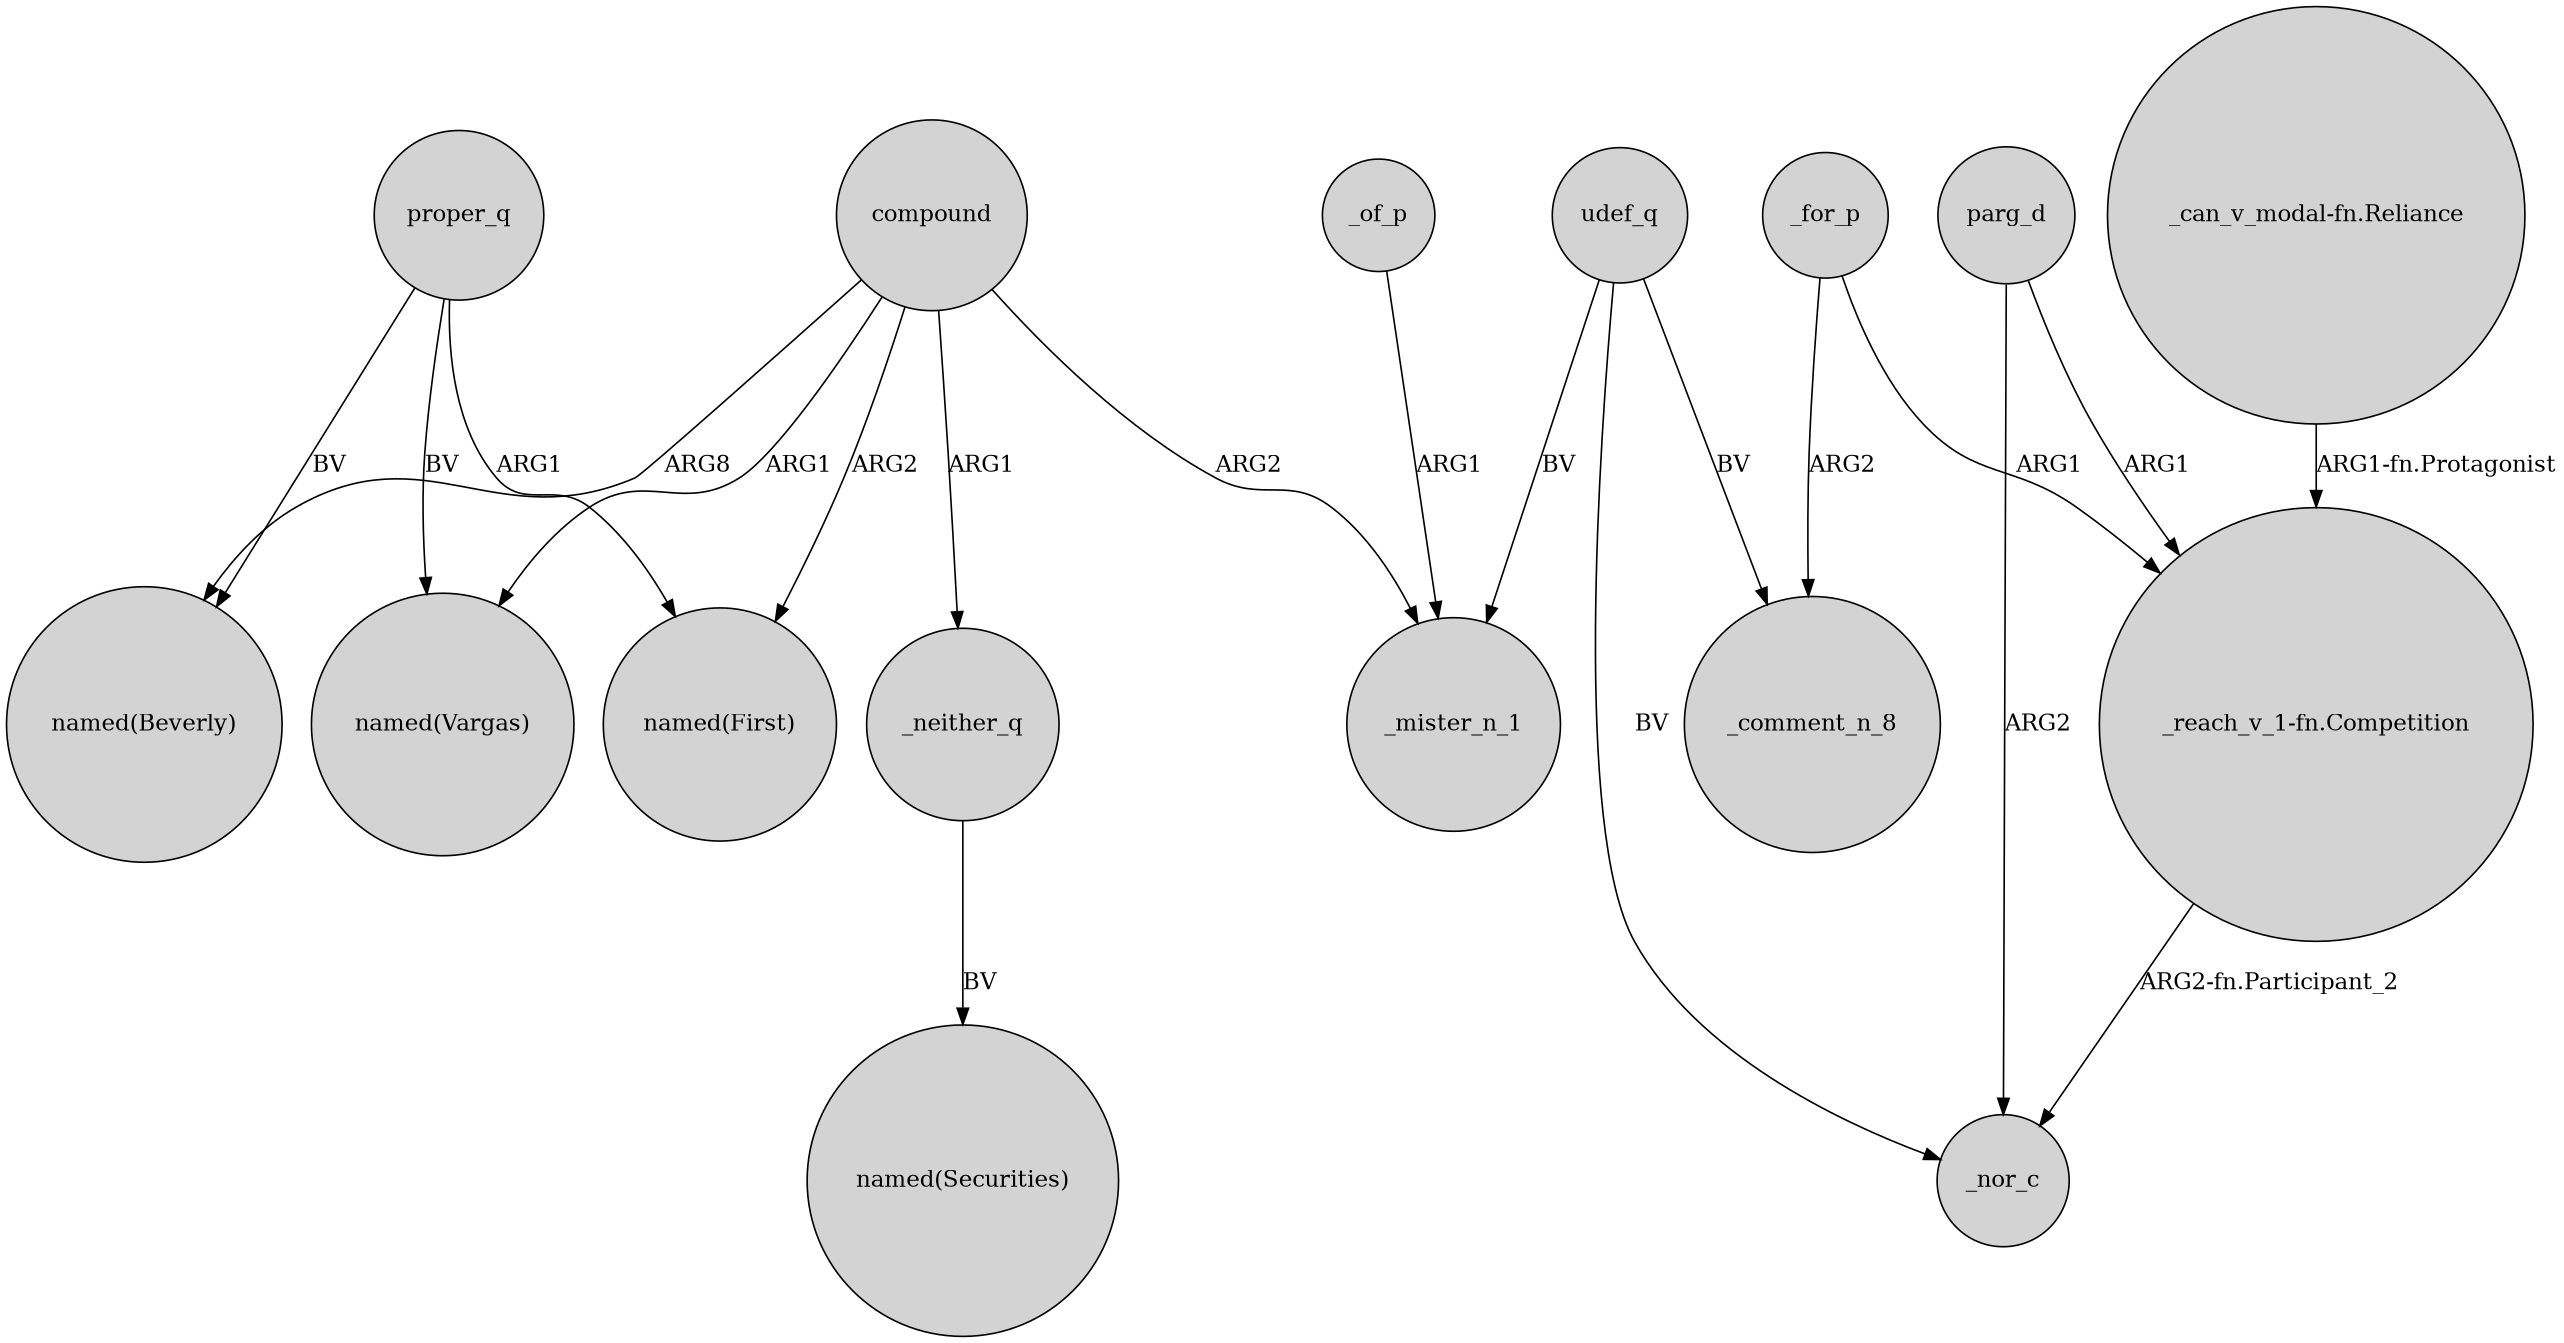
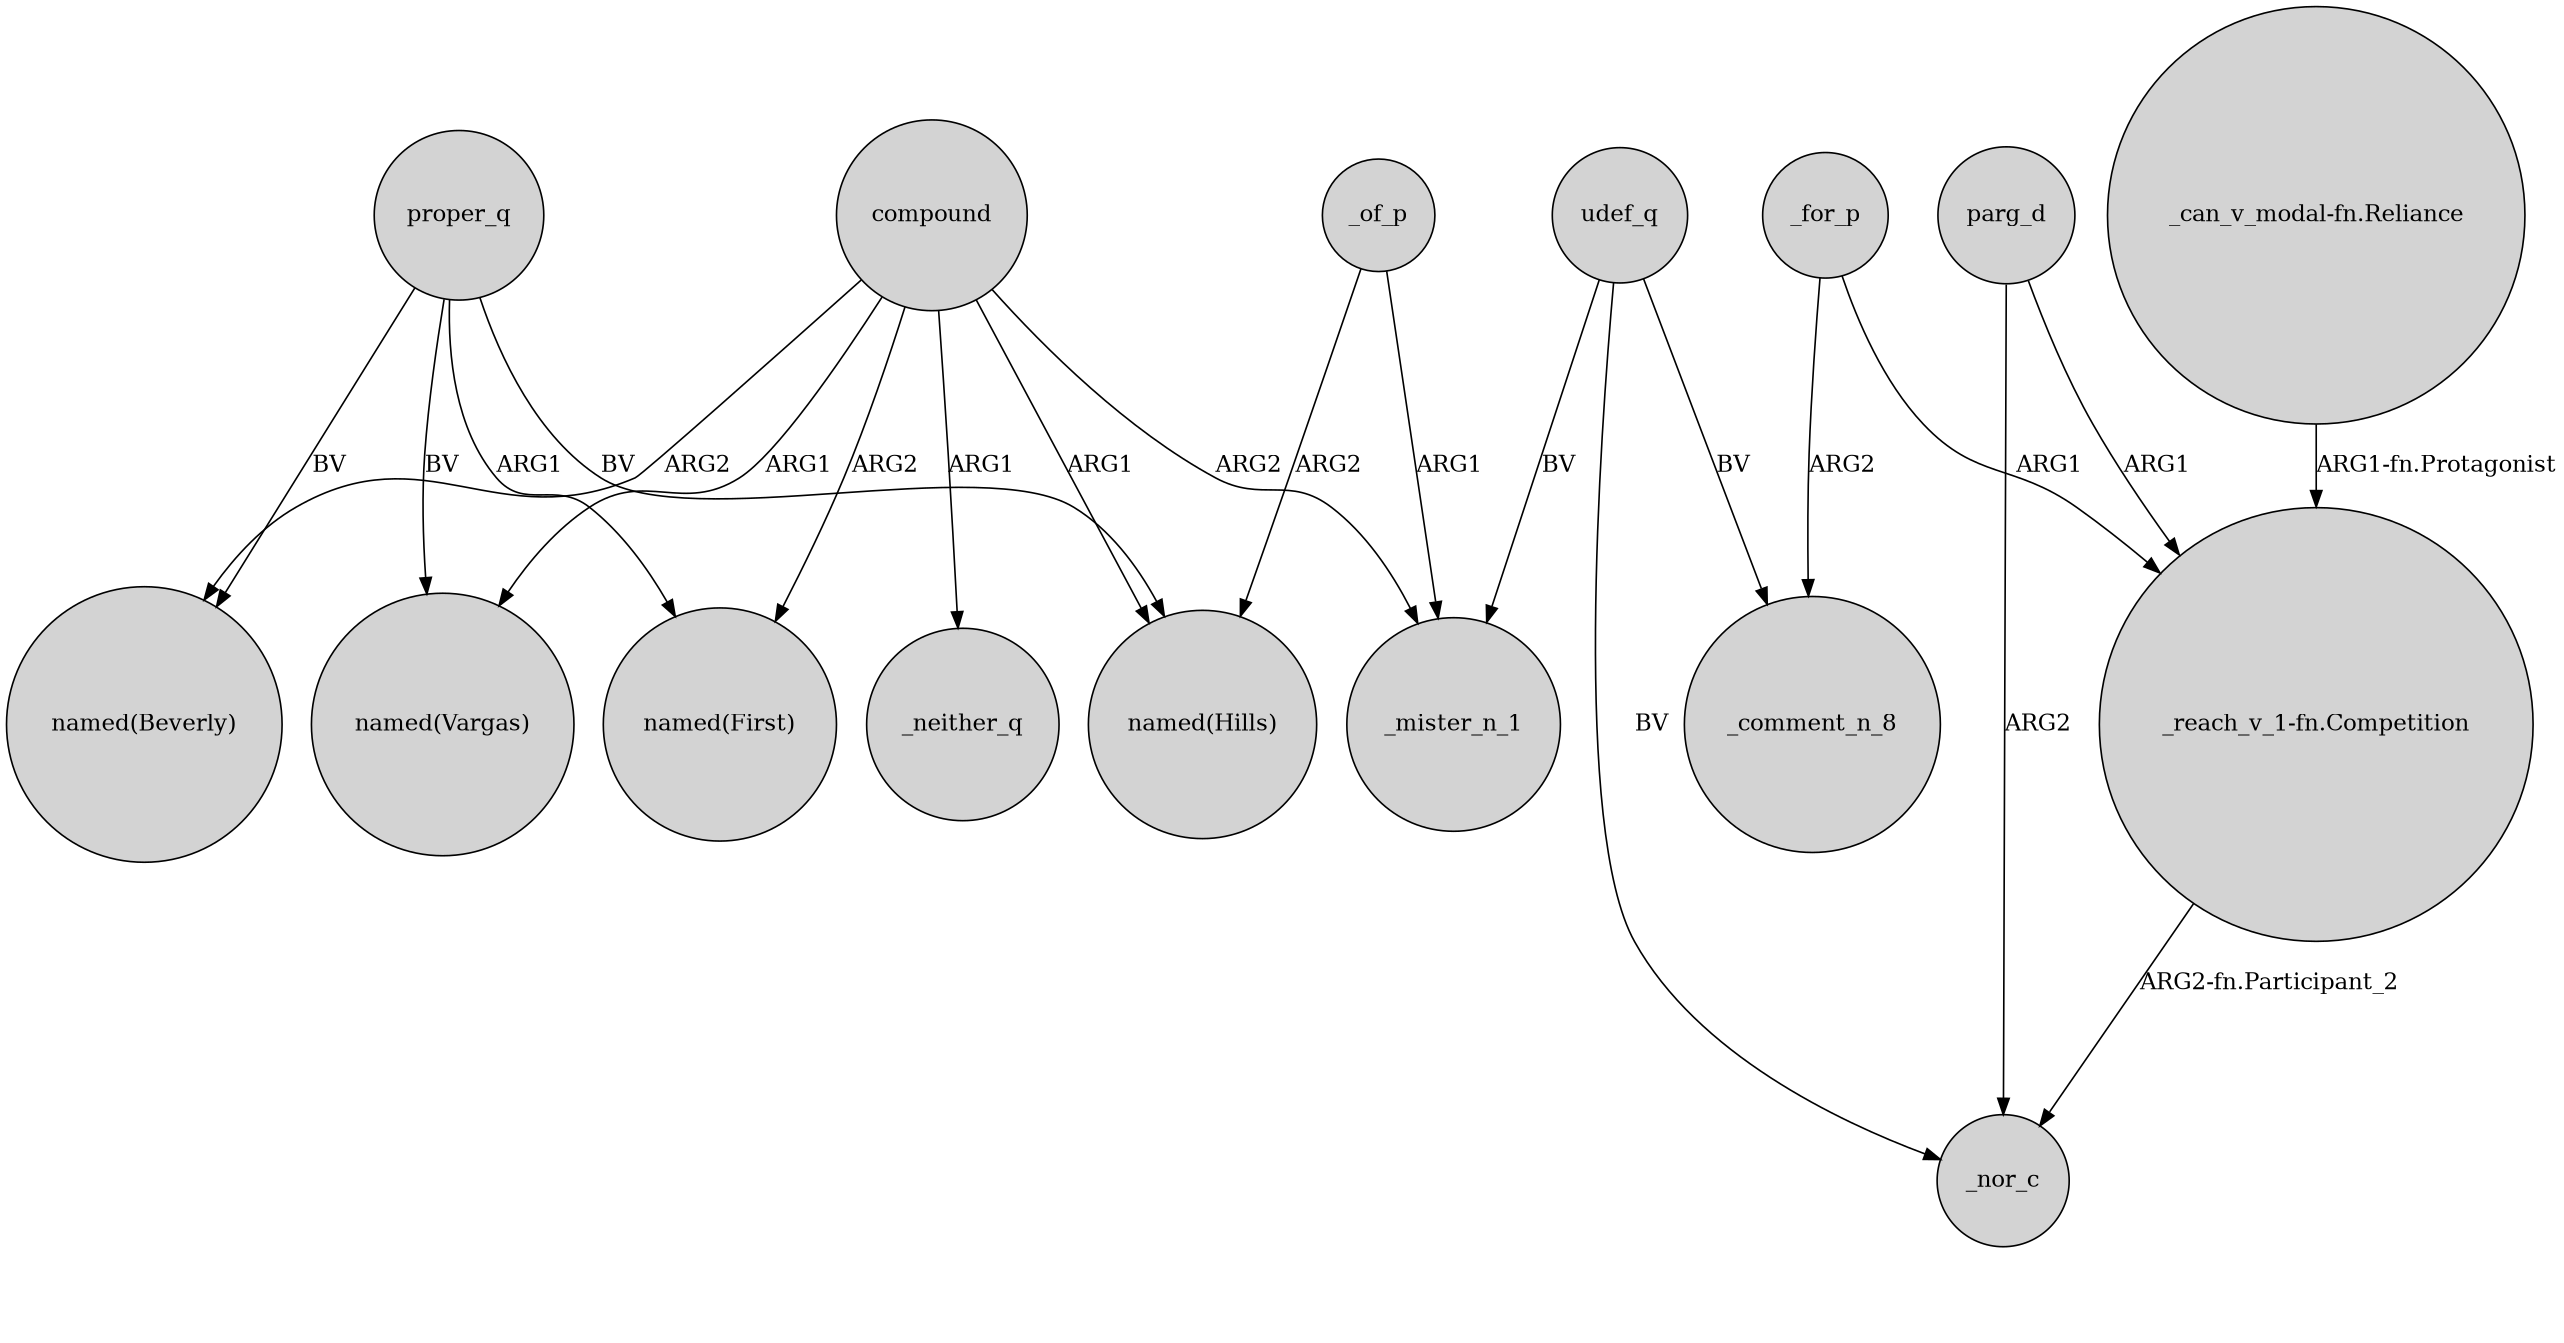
(698, 466) -> (698, 466)
none -> (1203, 724)
(963, 1181) -> none
